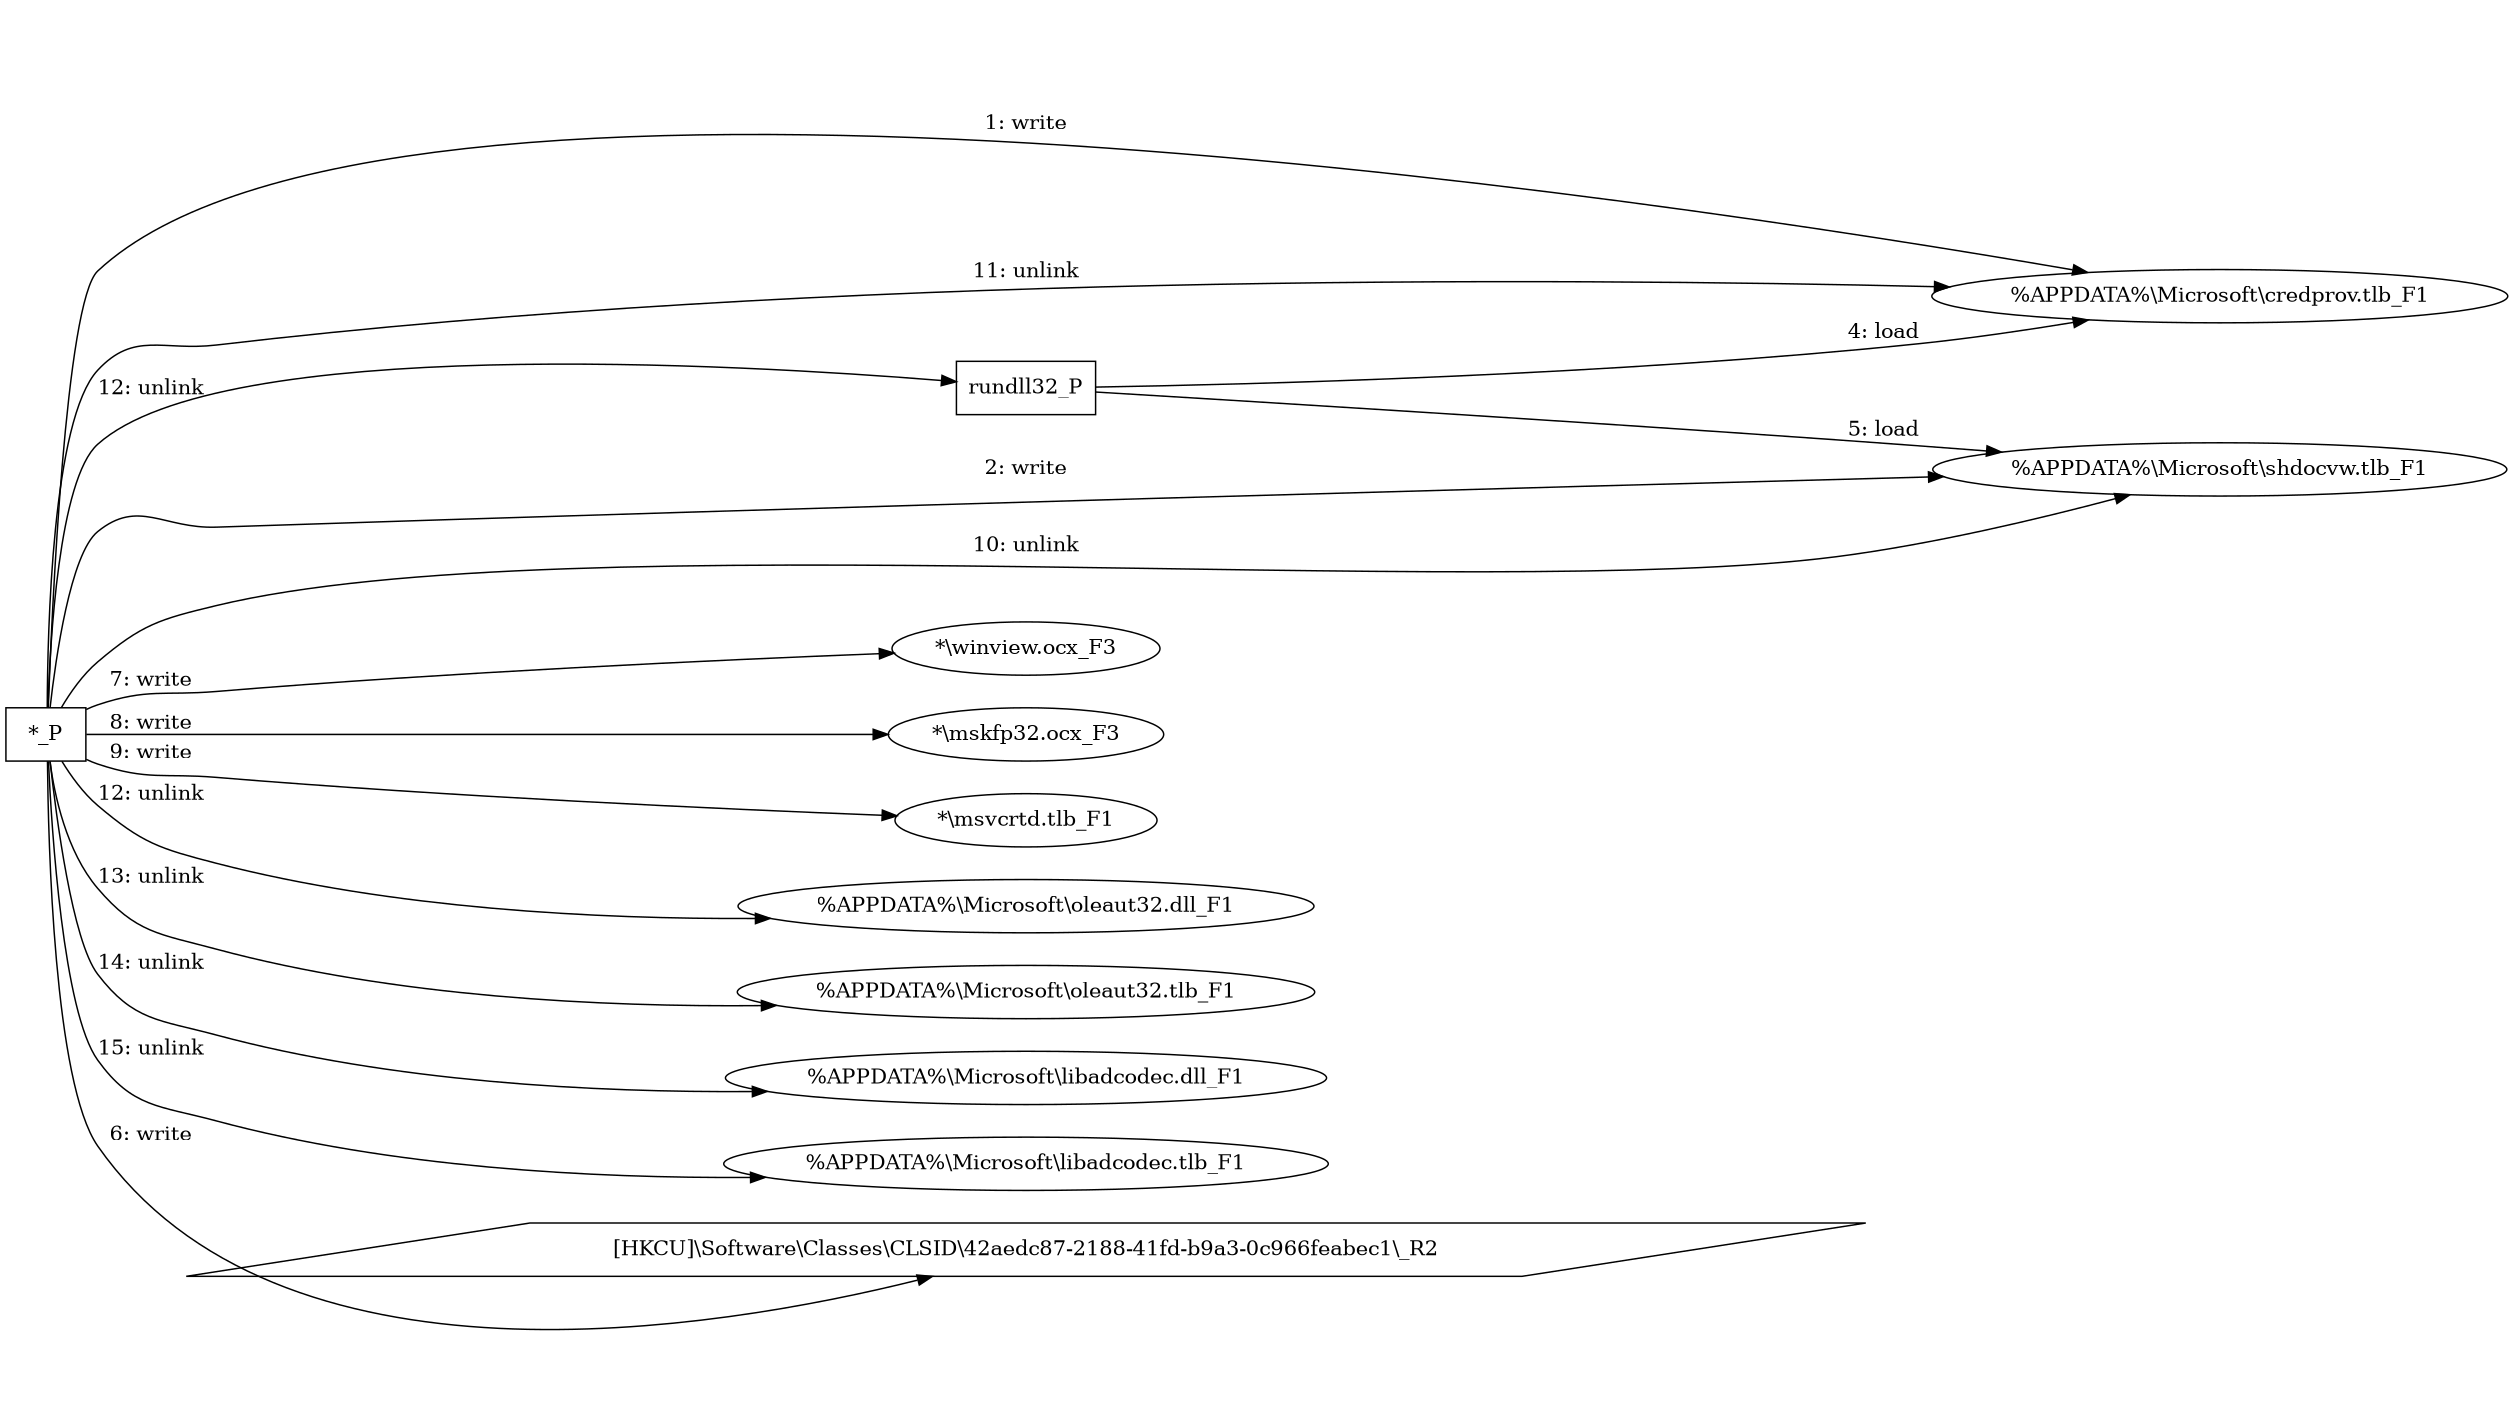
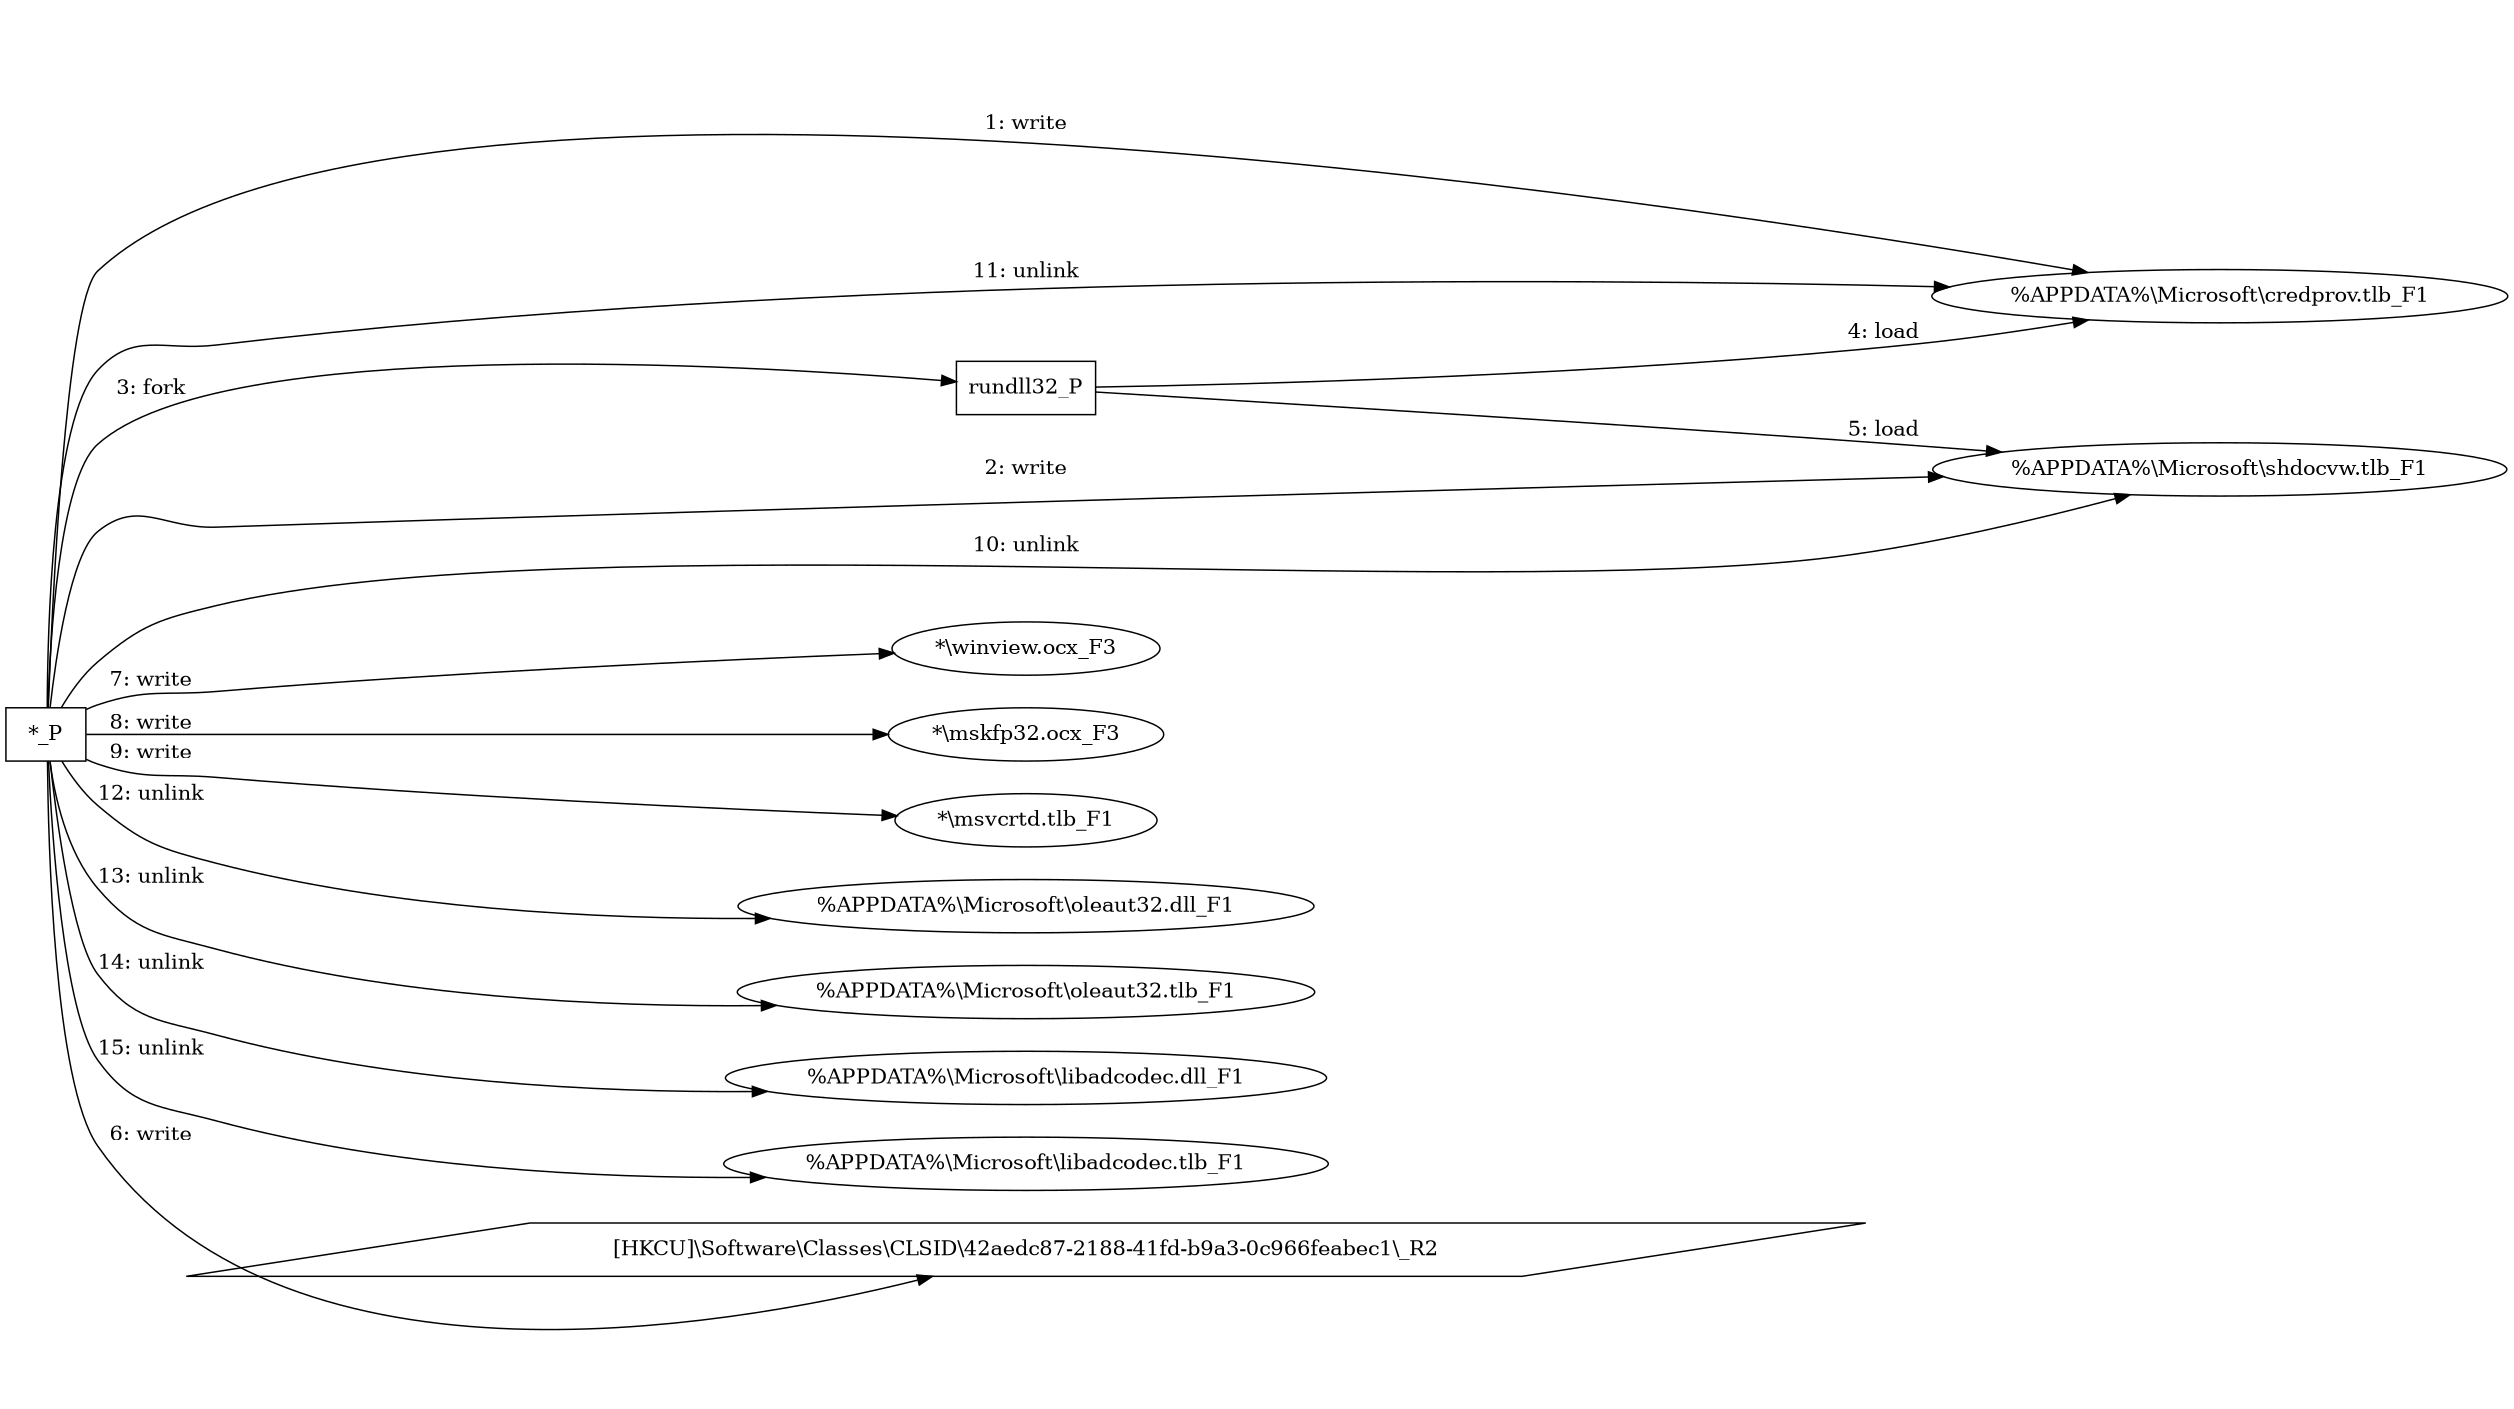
(151, 389) -> (151, 389)
